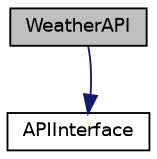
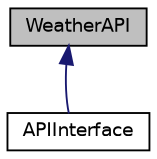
(91, 70) -> (66, 89)
